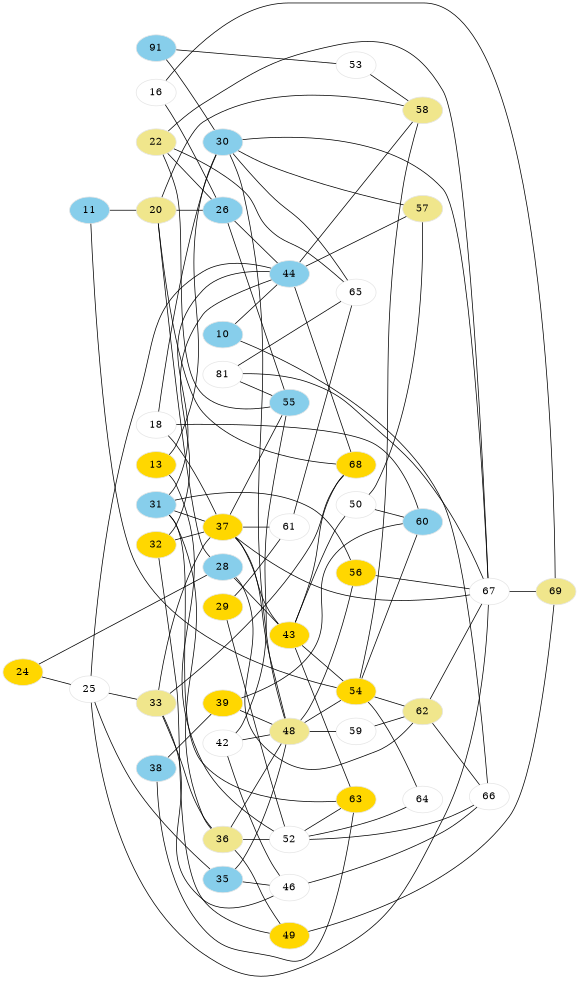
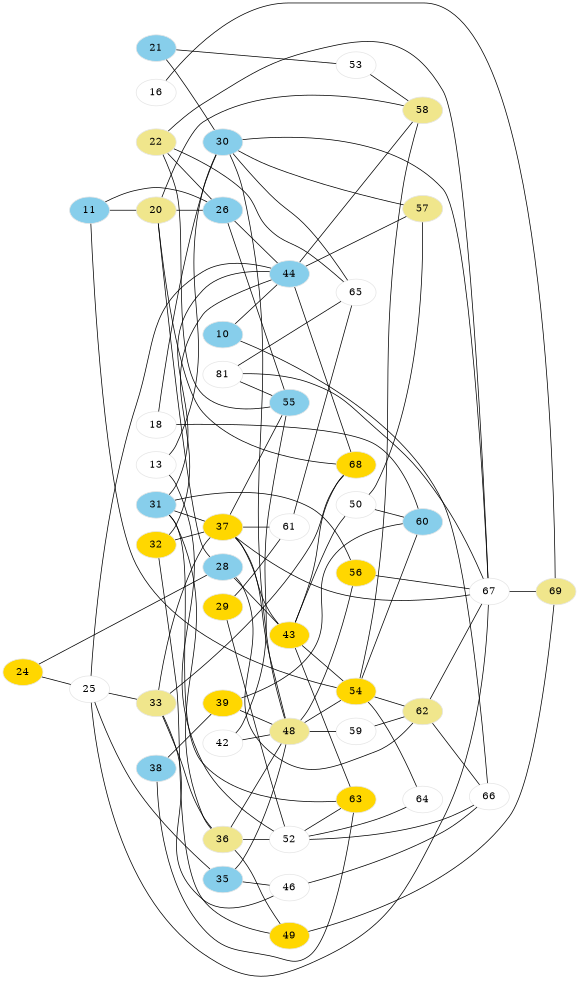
(156, 48) -> (156, 48)
(192, 150) -> (156, 188)
(156, 465) -> (156, 465)
(195, 473) -> none
(253, 824) -> none
